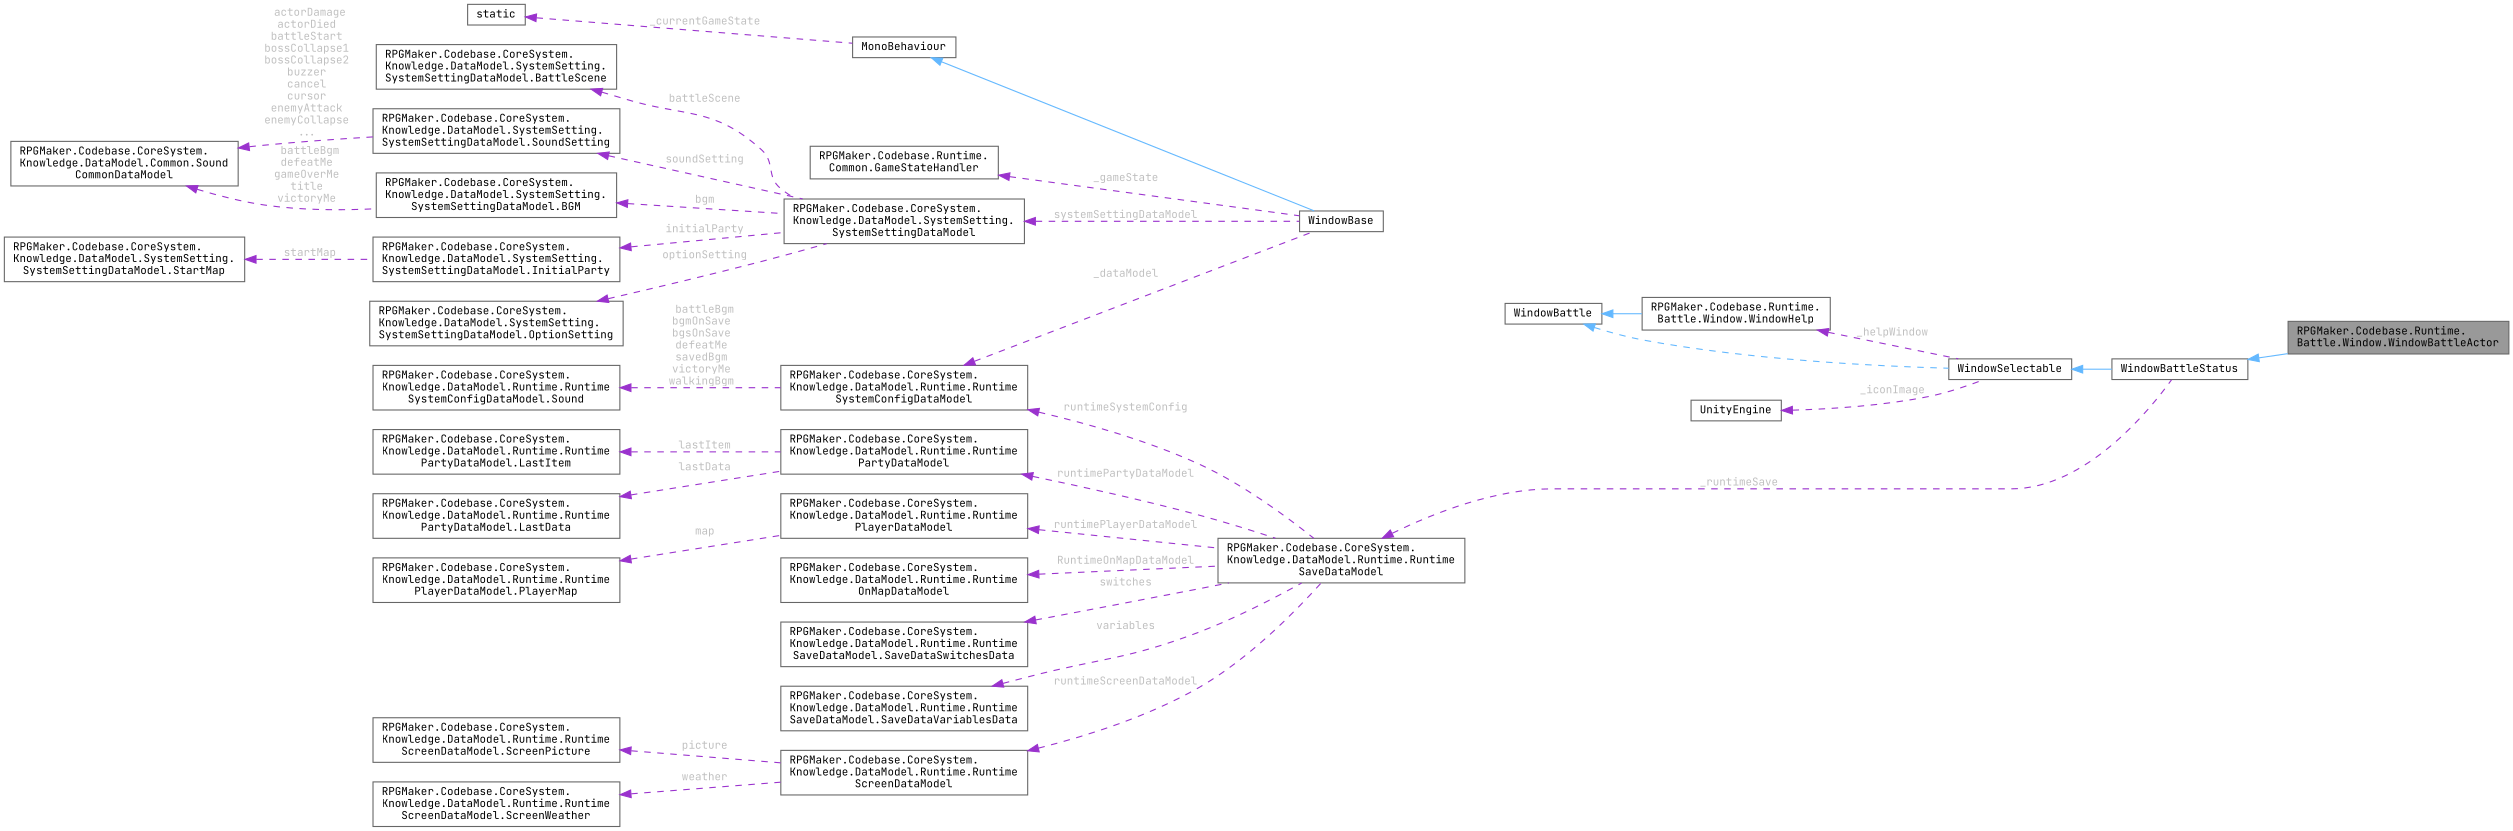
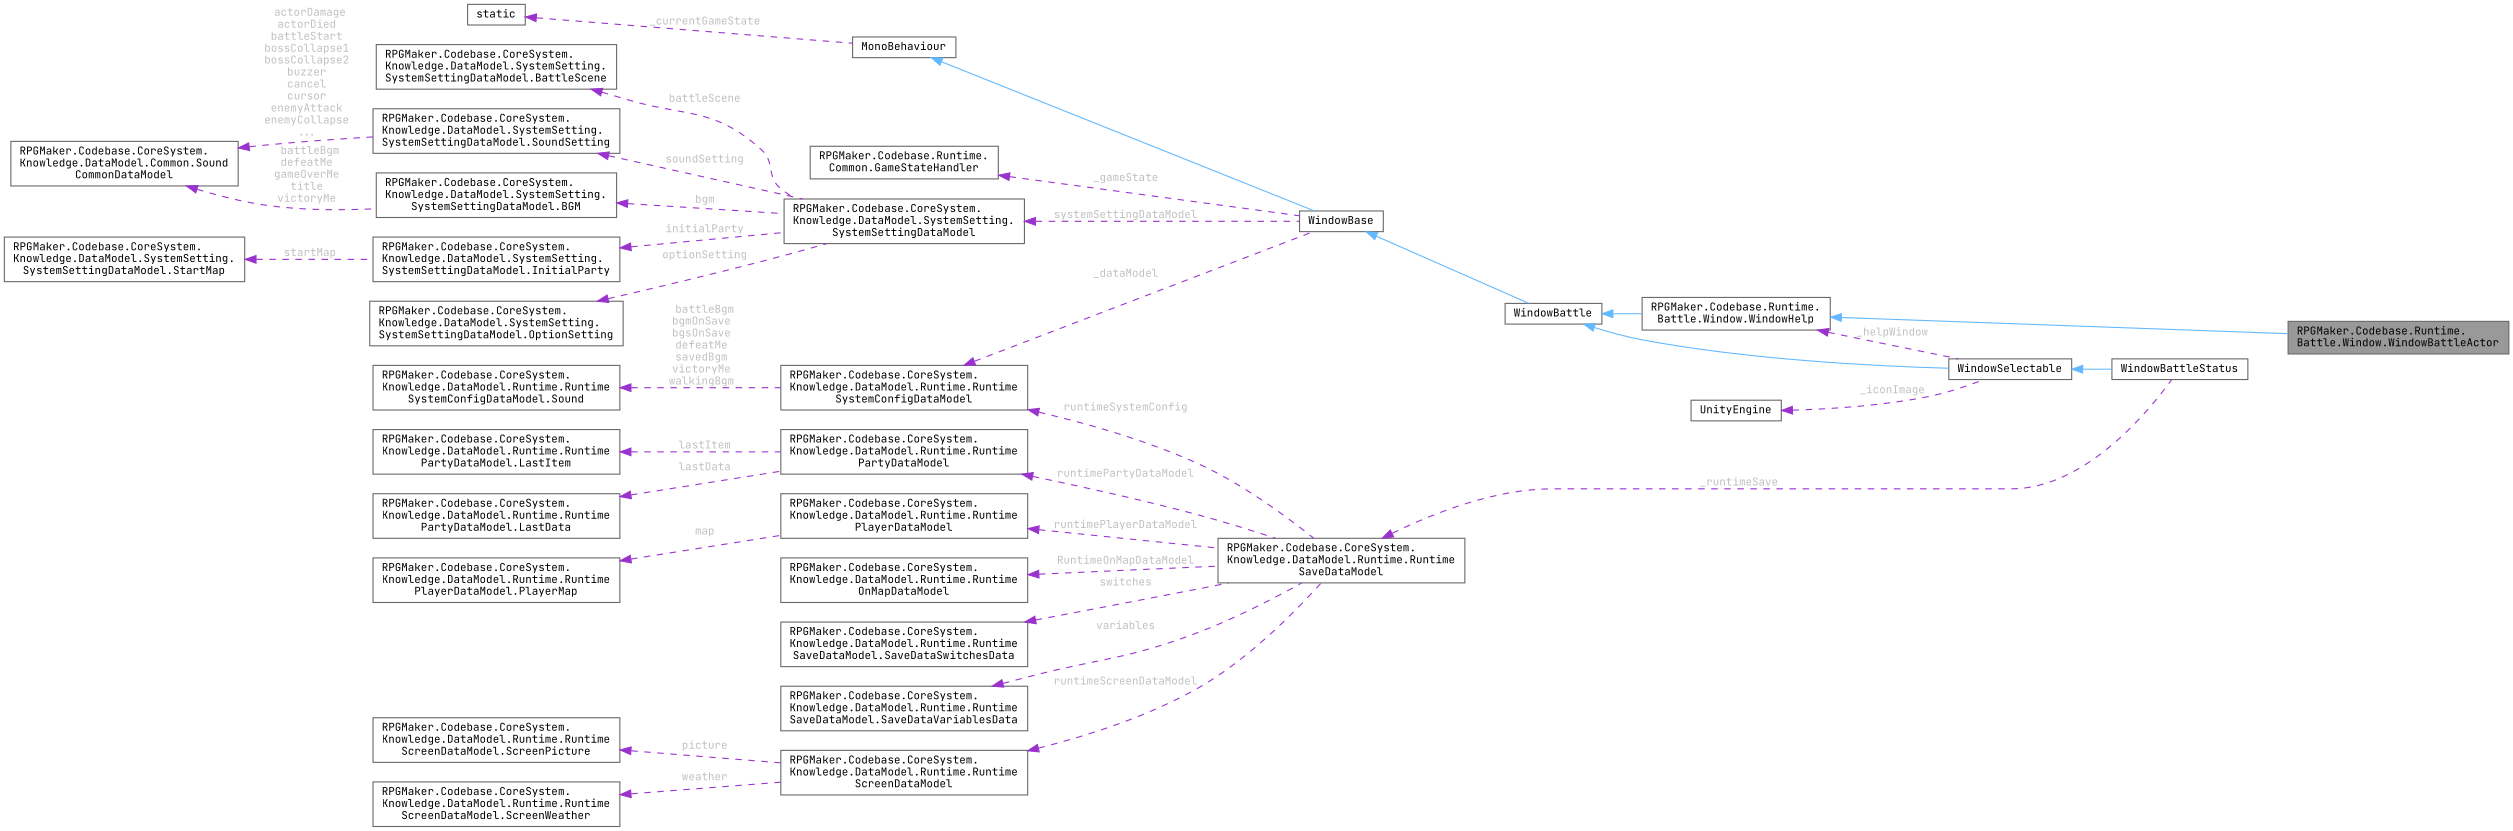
none -> (1453, 270)
(2273, 356) -> (2065, 326)
(1770, 357) -> (1770, 357)
